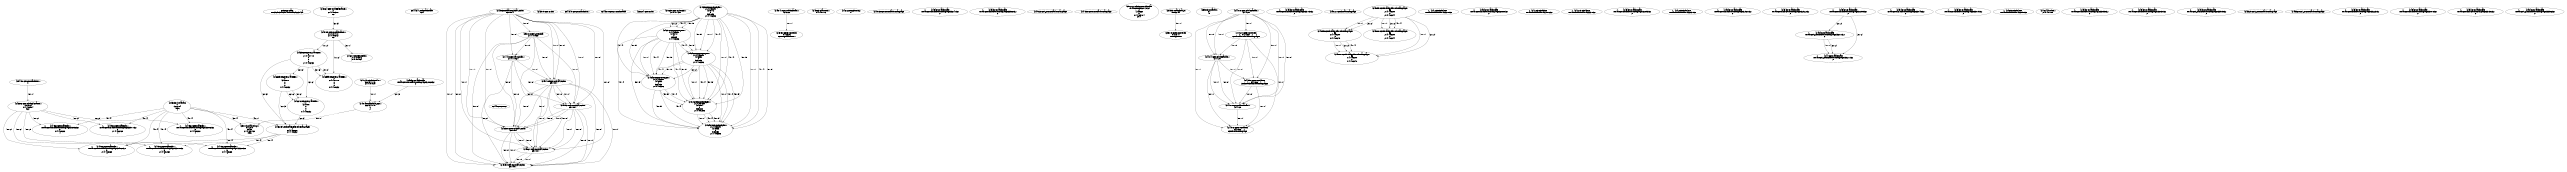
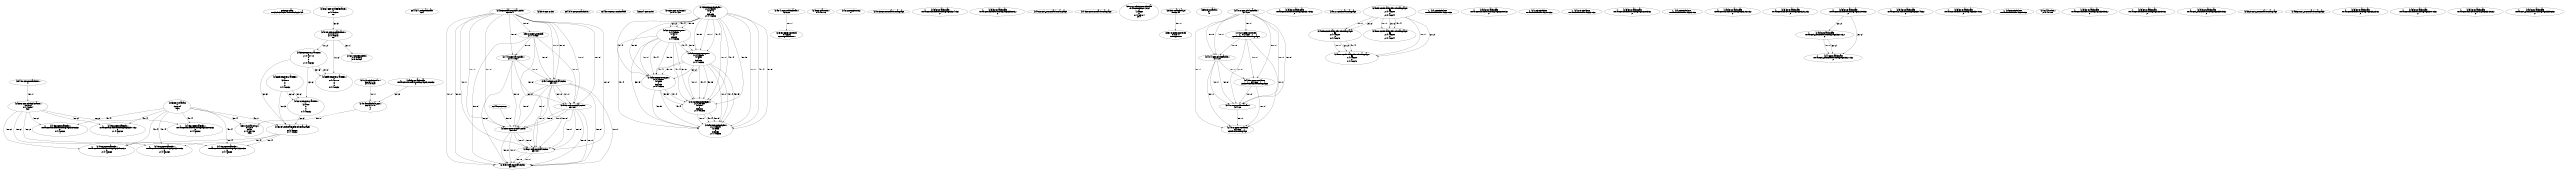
(297, 70) -> none
(496, 71) -> (505, 117)
